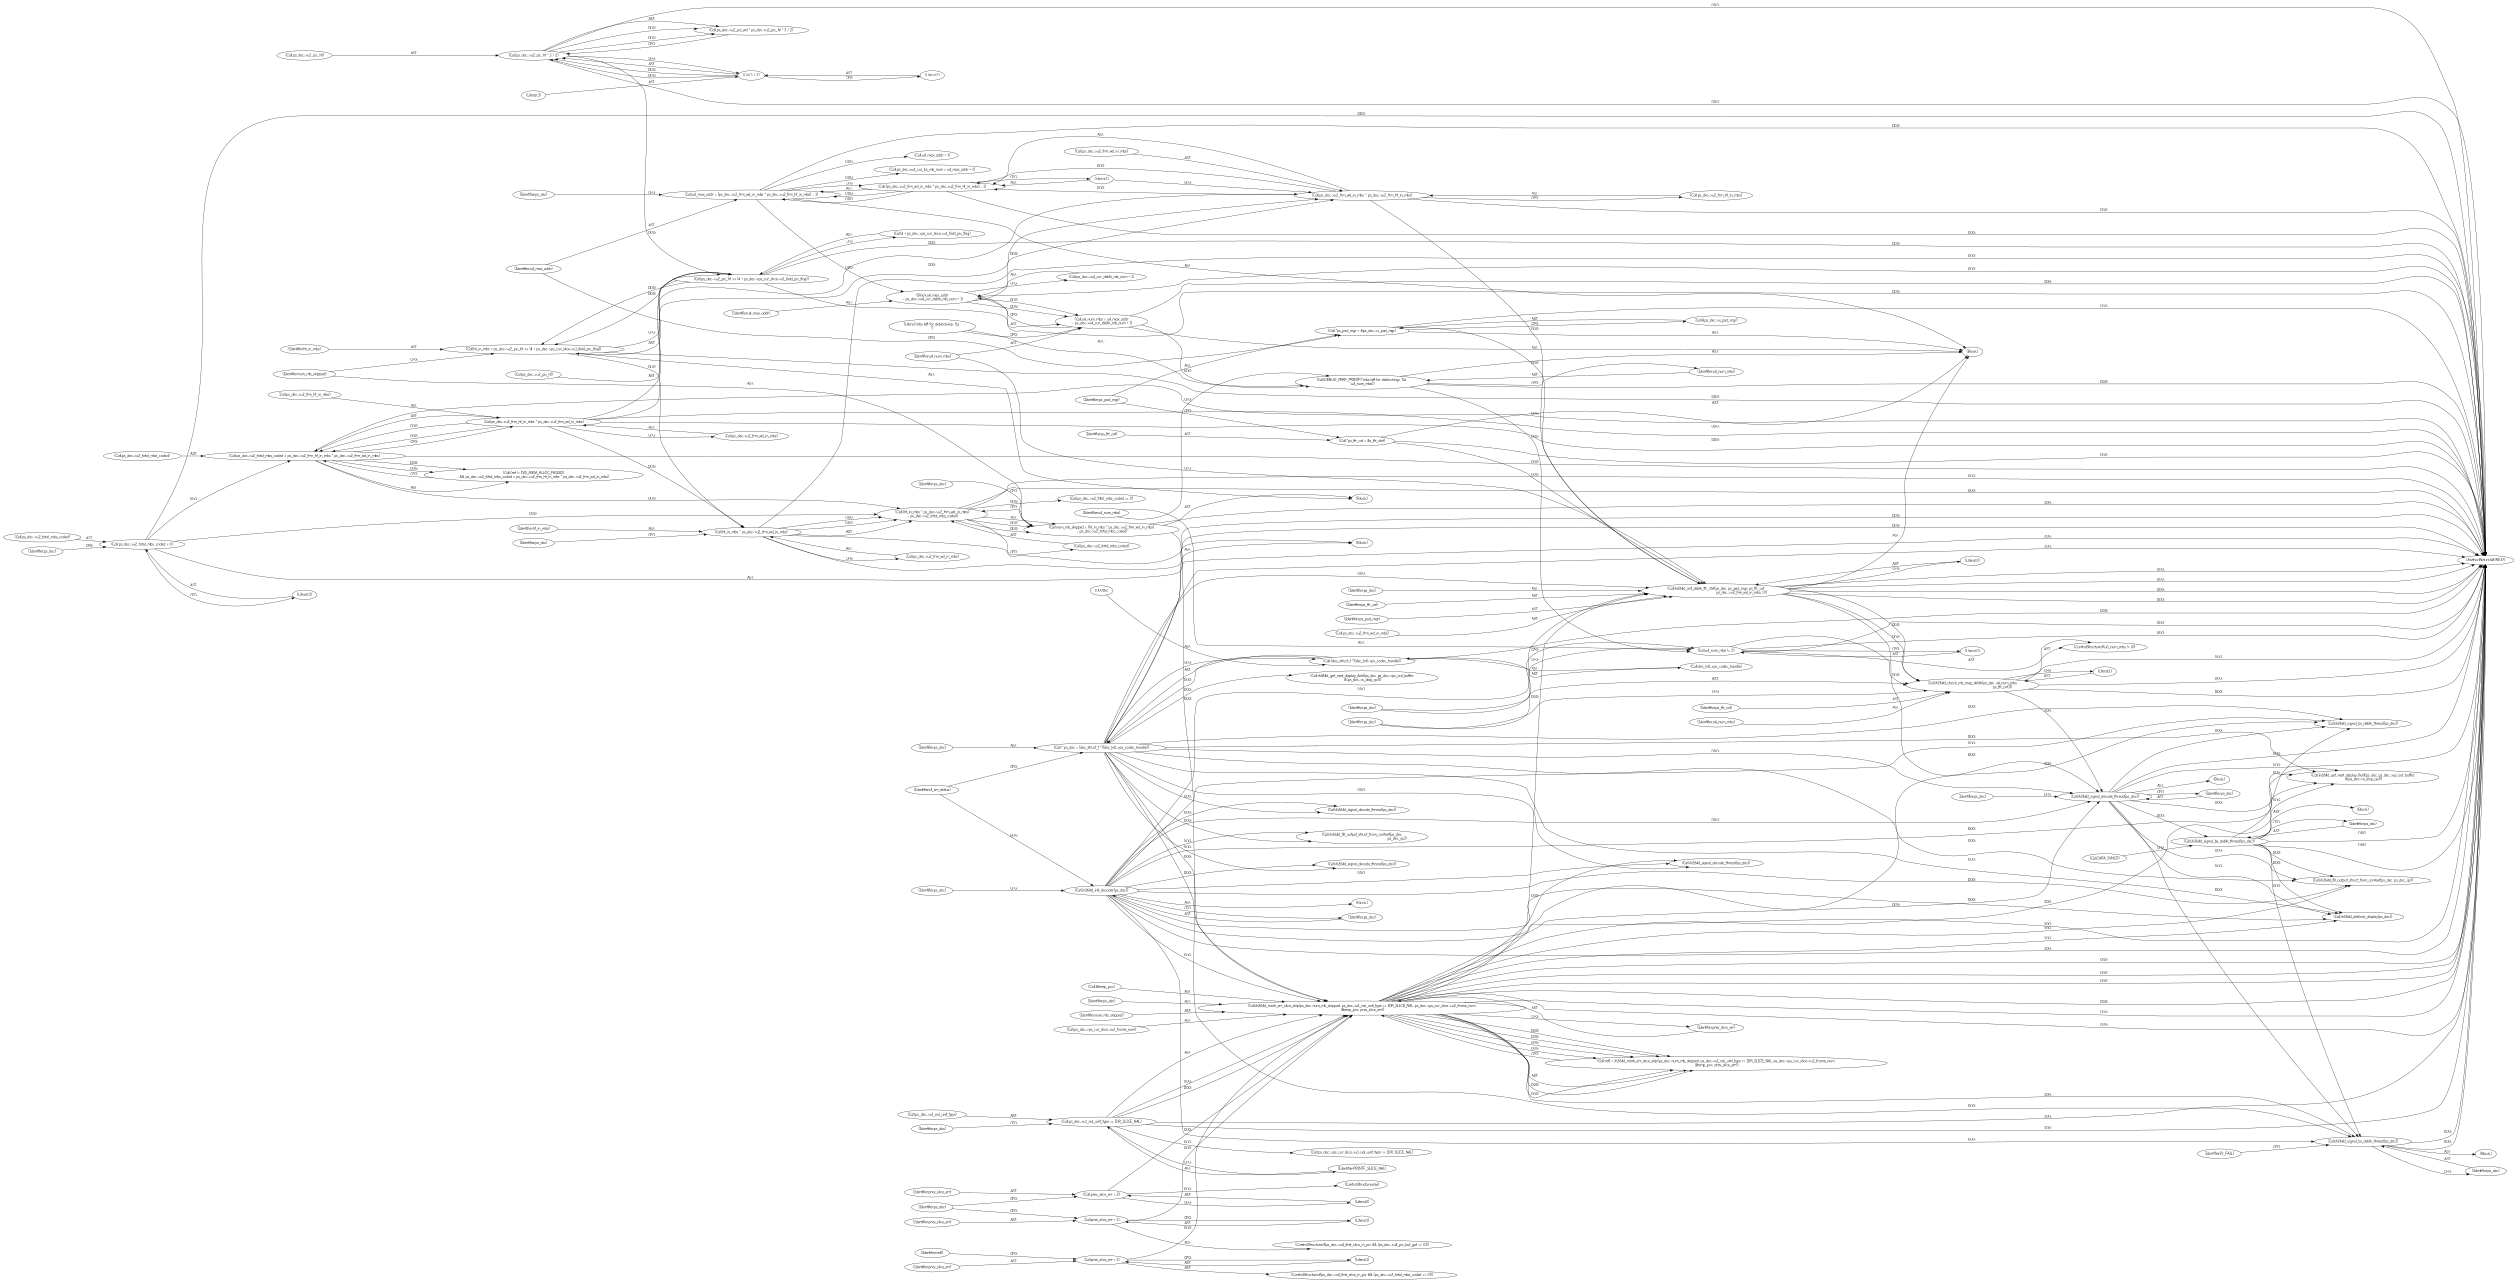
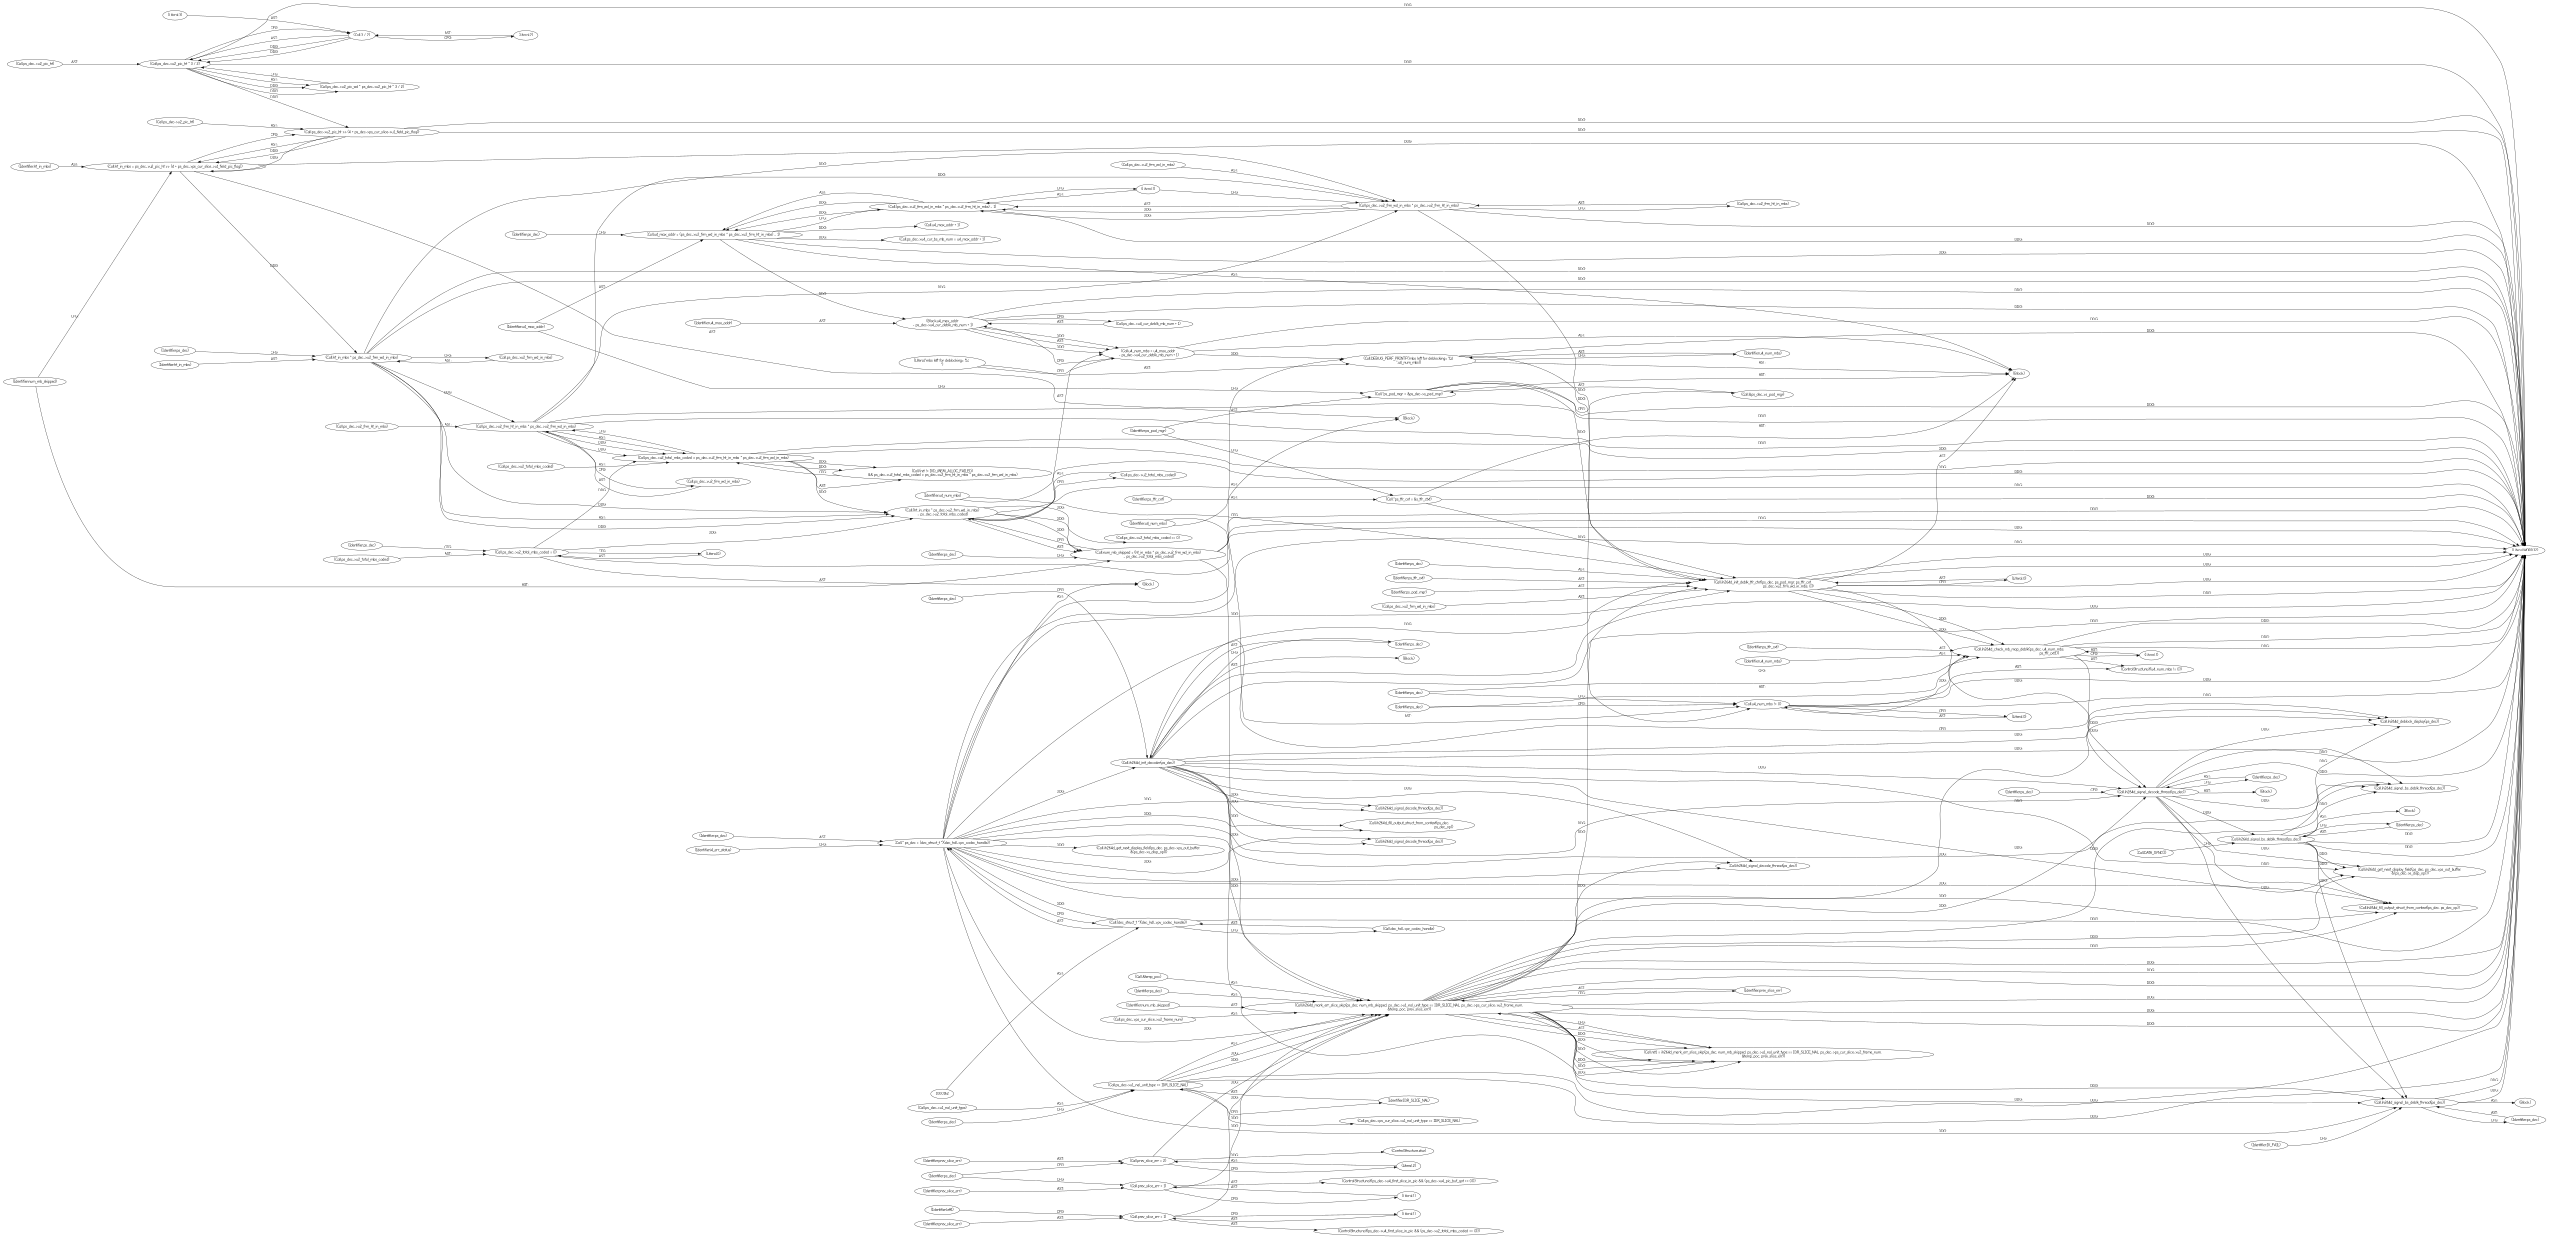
(932, 234) -> none
(649, 469) -> (443, 392)
(2486, 560) -> (2525, 550)
(2105, 647) -> (2151, 670)
(1536, 669) -> (1235, 931)
(1016, 840) -> (1043, 802)
(1972, 860) -> (1943, 729)
(1362, 1169) -> (1409, 1101)
(932, 1253) -> (942, 1210)
